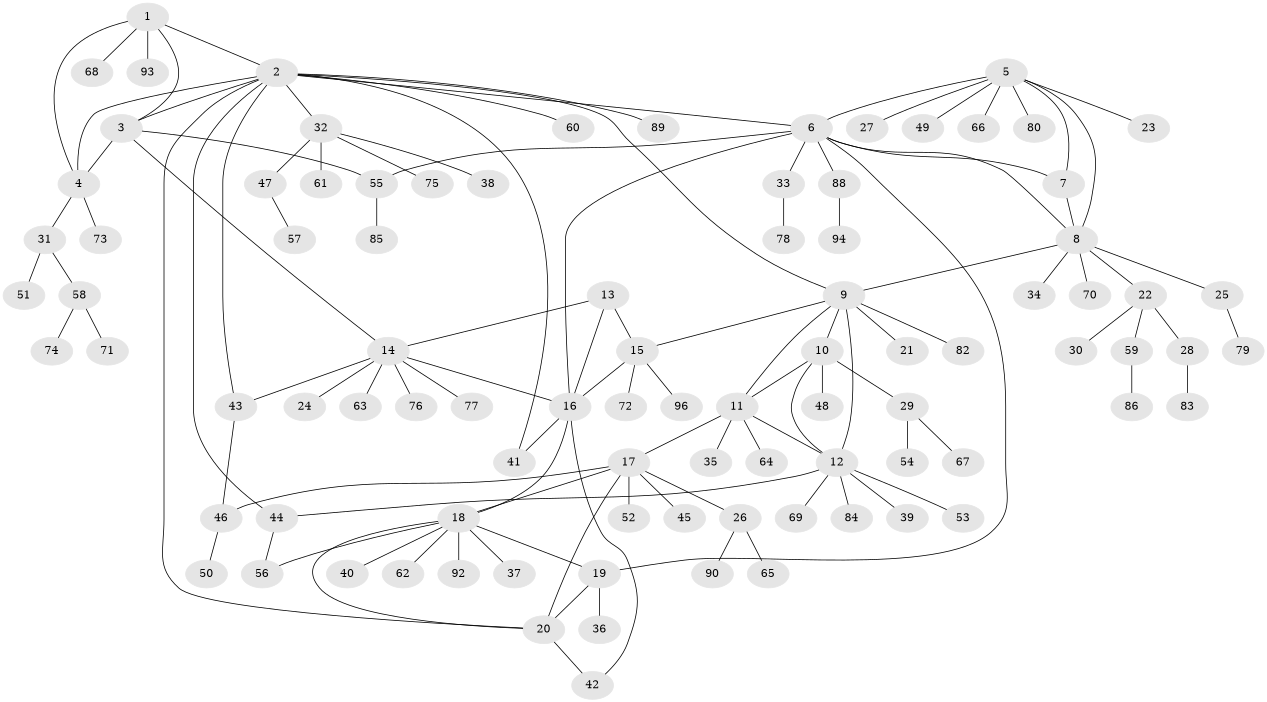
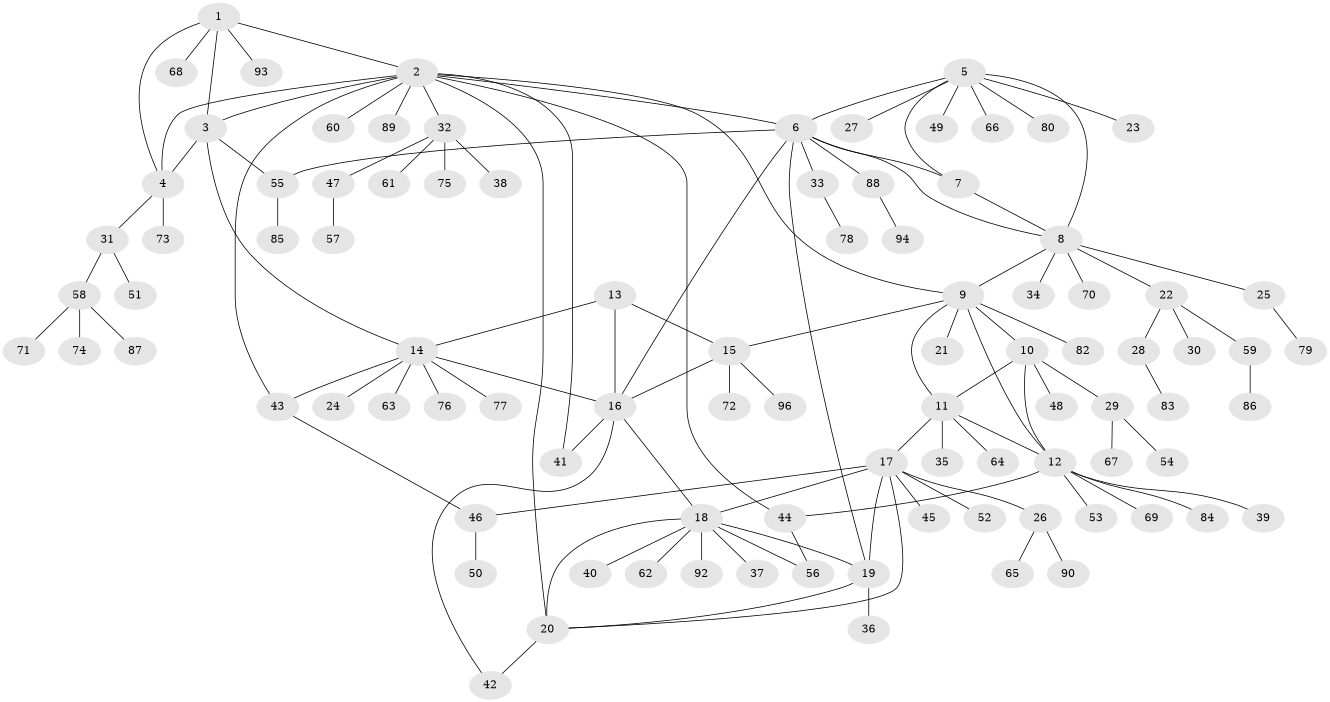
none -> (135, 351)
none -> (874, 518)
